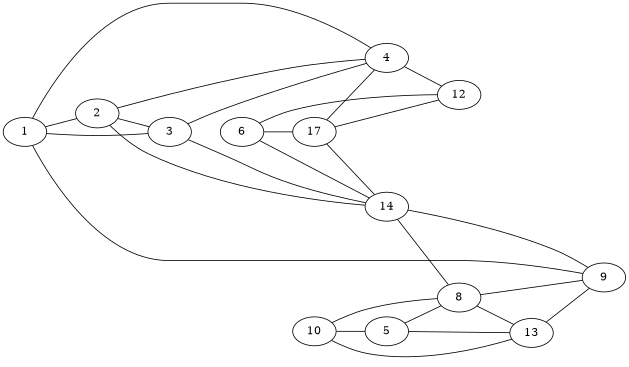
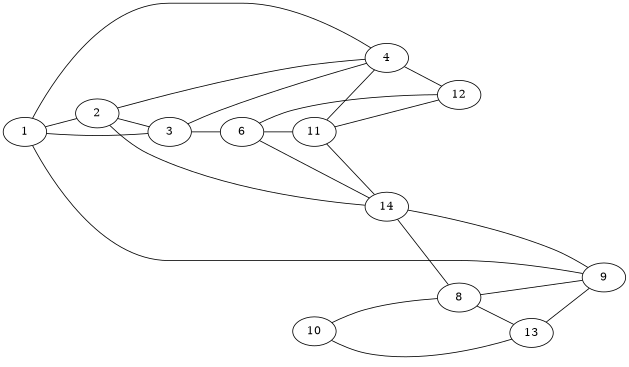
(314, 132) -> (314, 132)
(275, 178) -> (206, 132)
(387, 331) -> none
